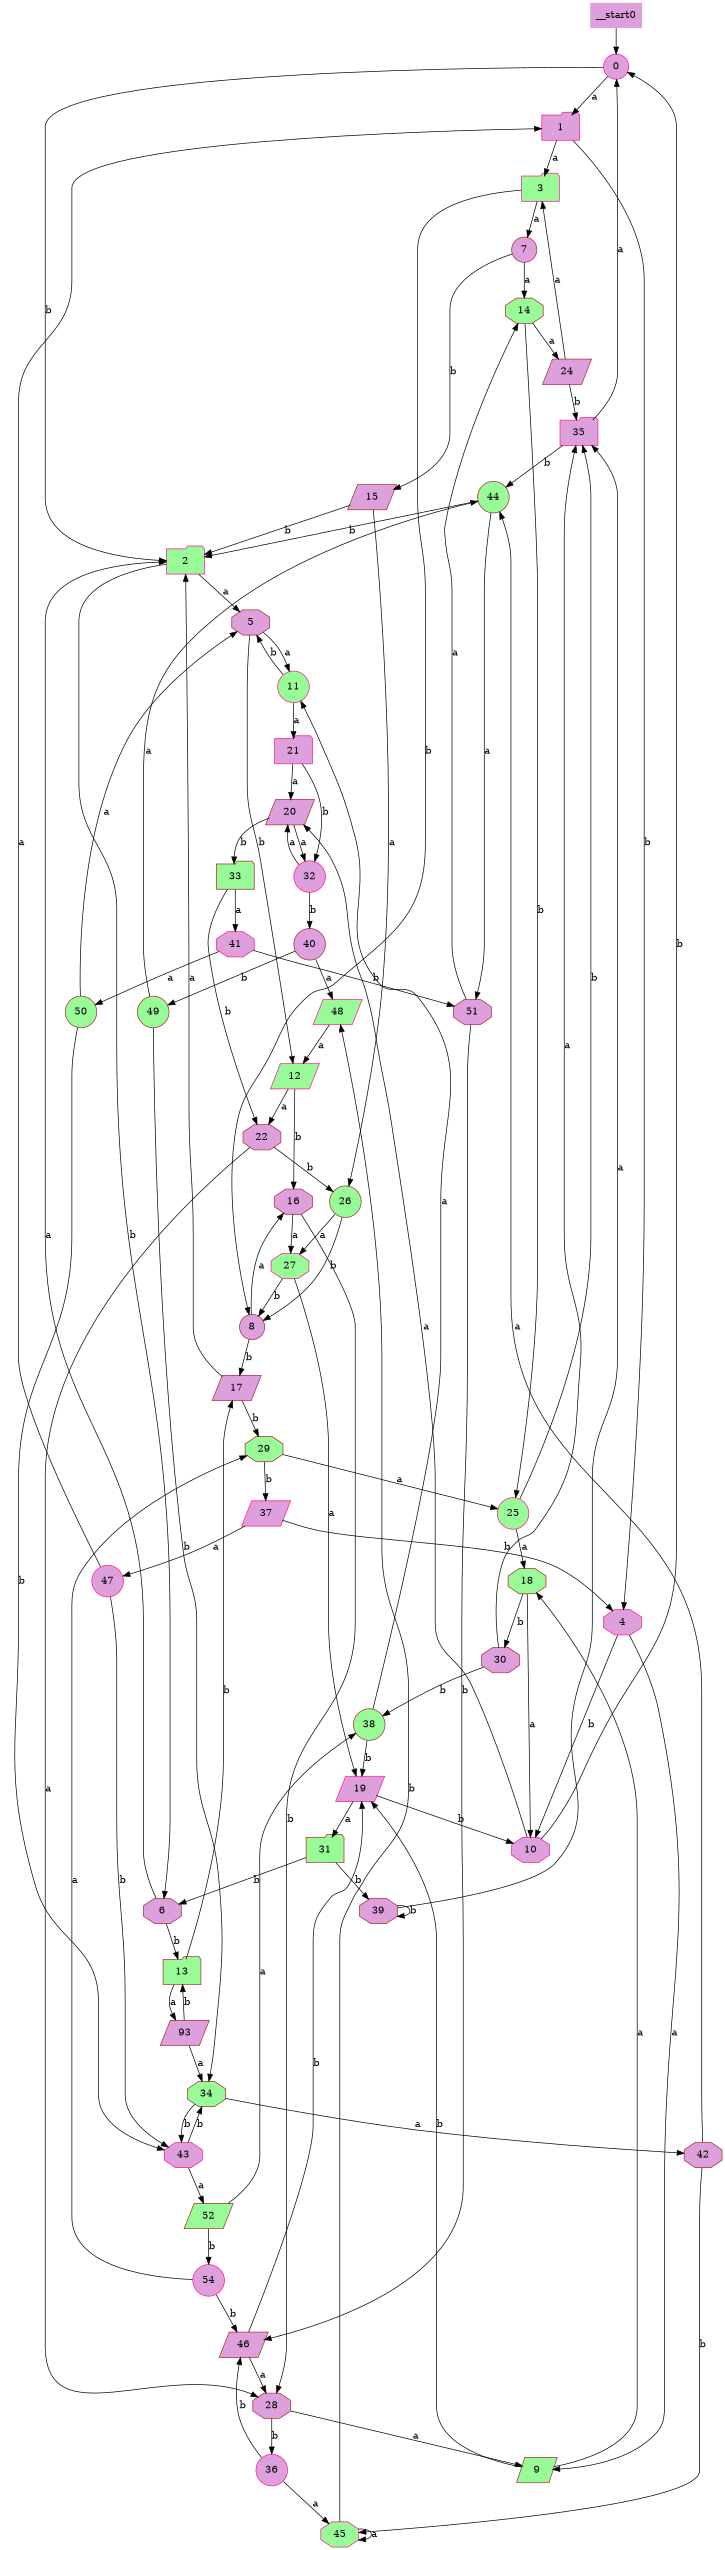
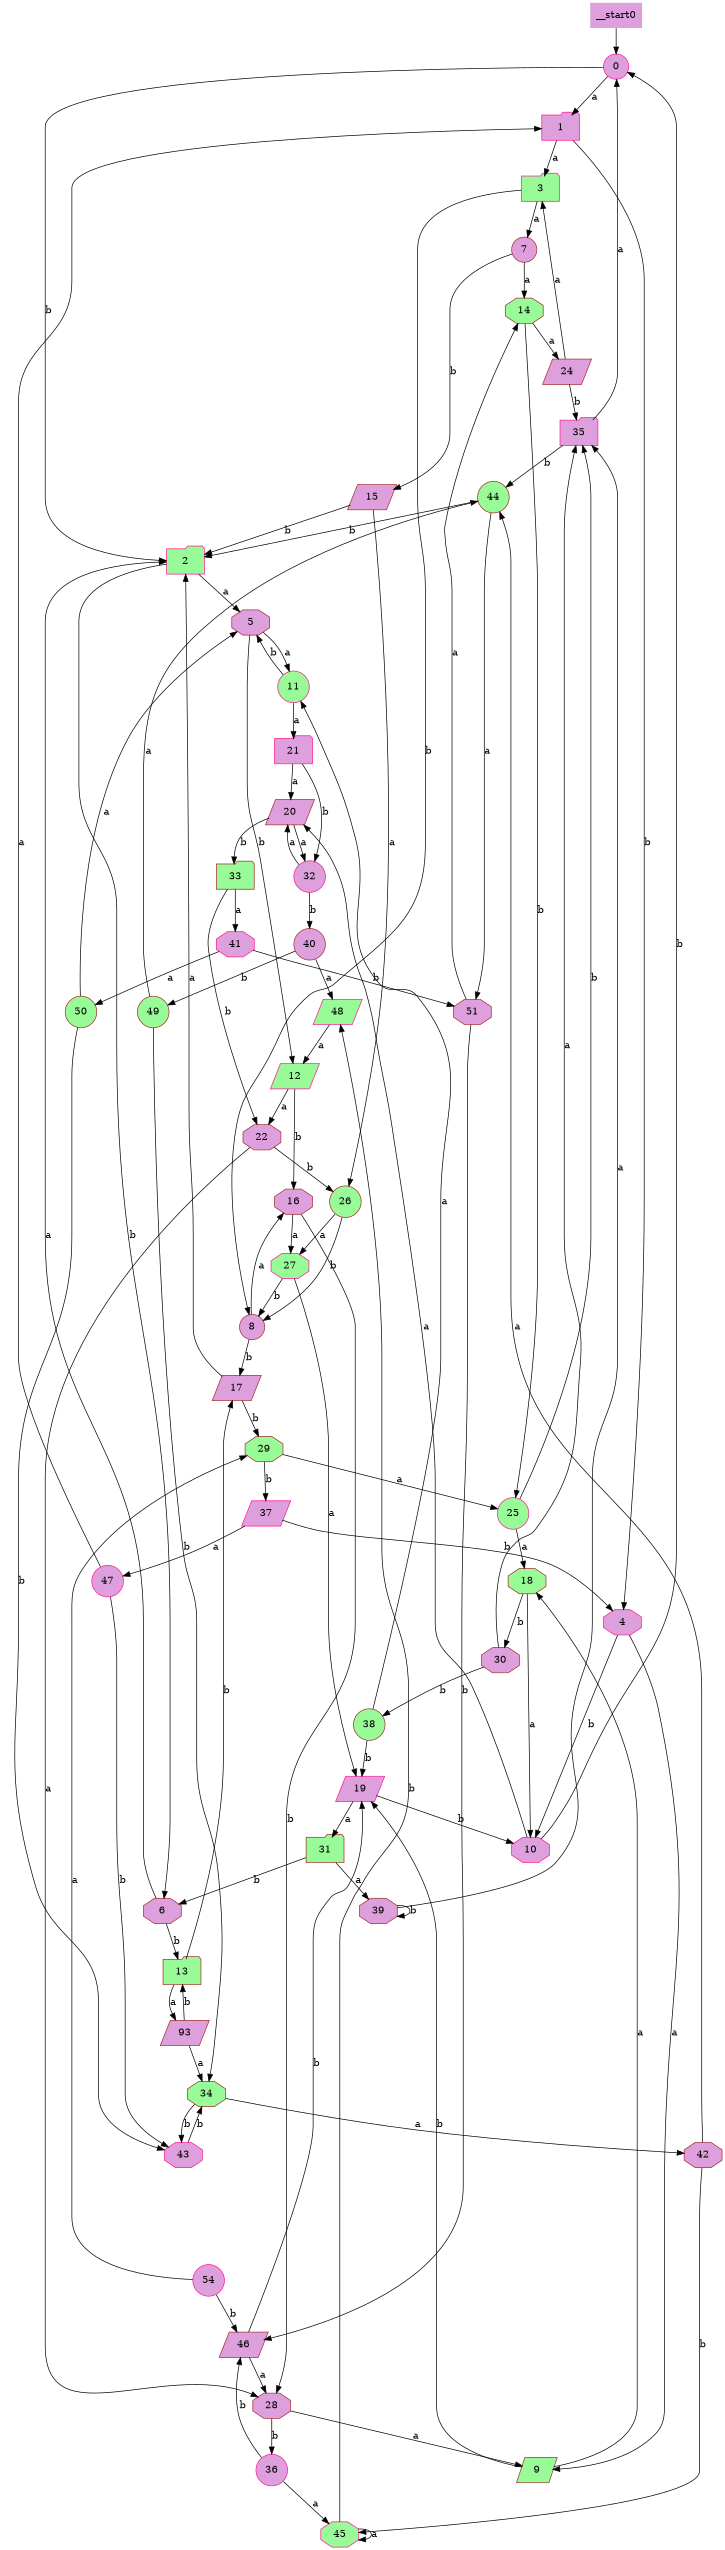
(358, 1880) -> (358, 1880)
(209, 2216) -> none
